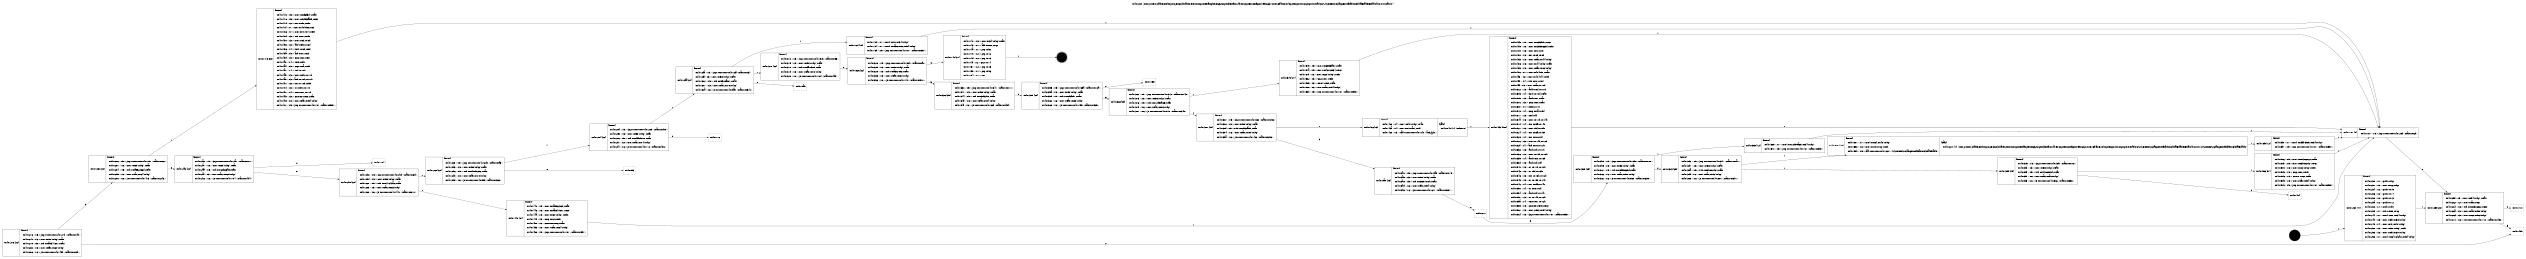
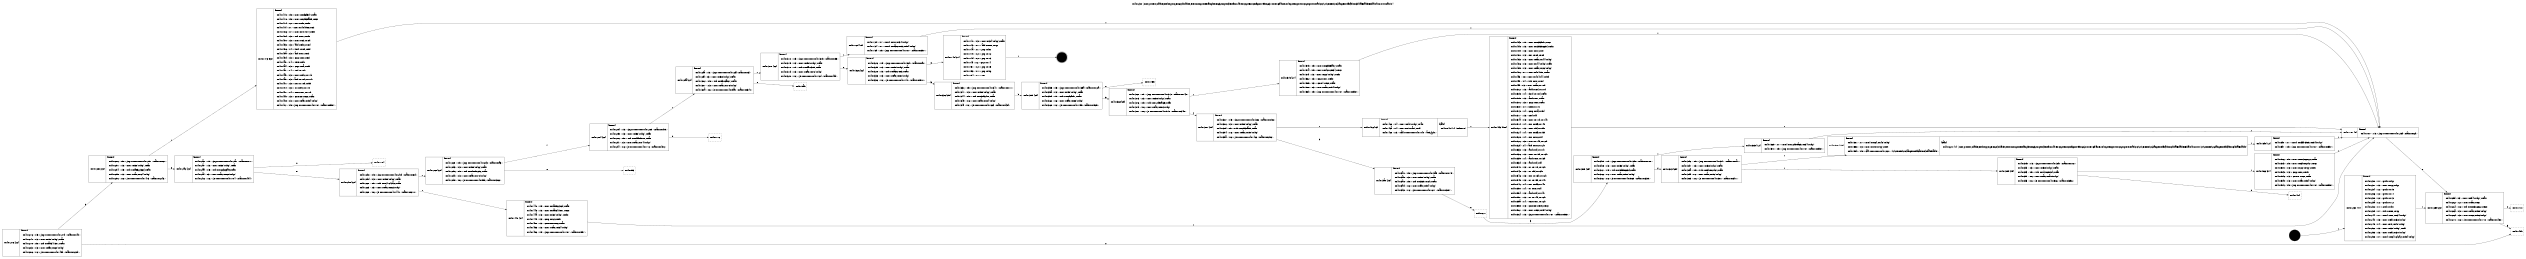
(787, 46) -> (844, 56)
